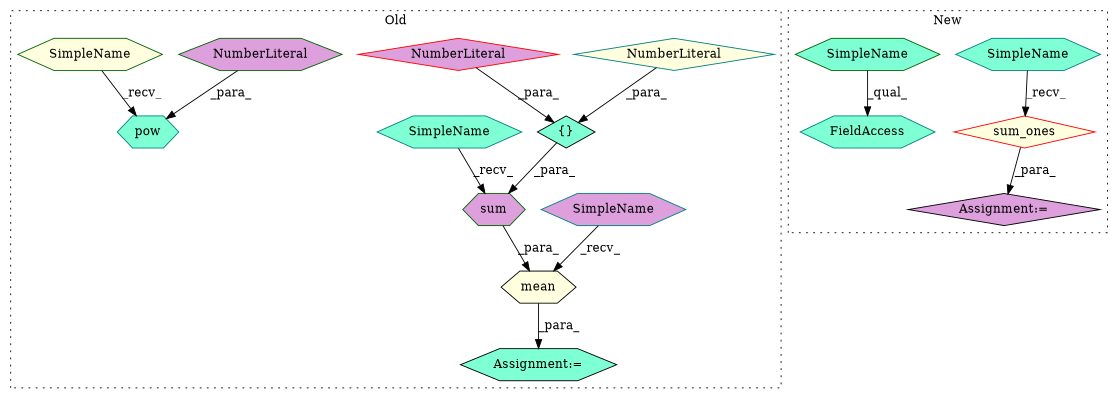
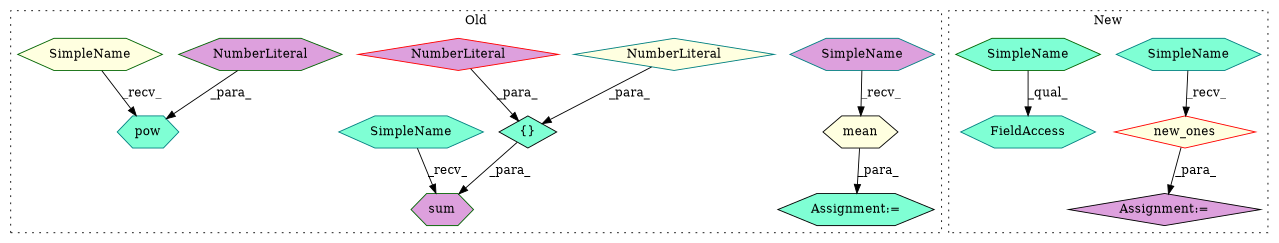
(1025, 132) -> (1185, 132)
(514, 244) -> none
